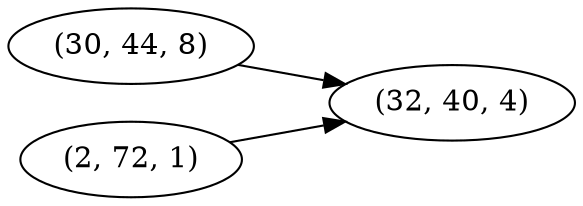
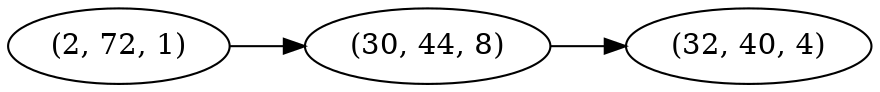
(277, 134) -> (257, 46)
